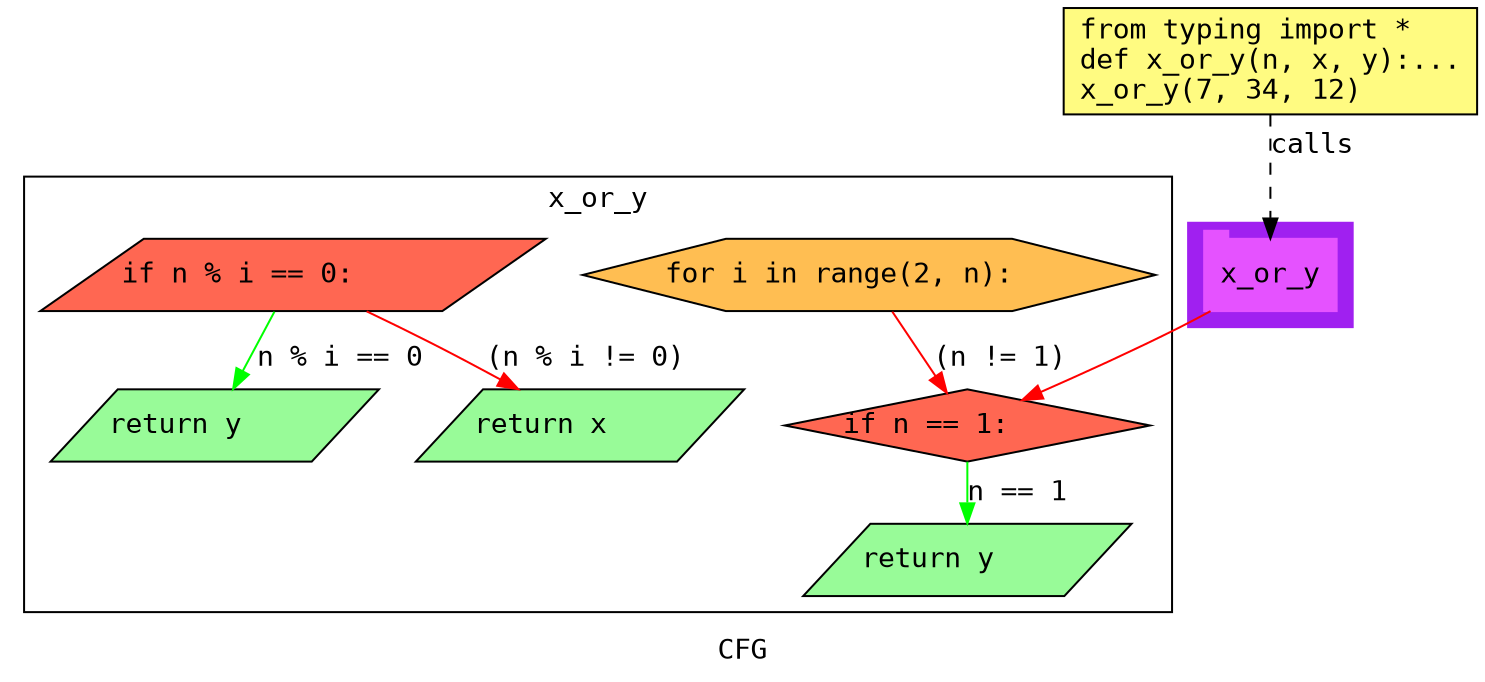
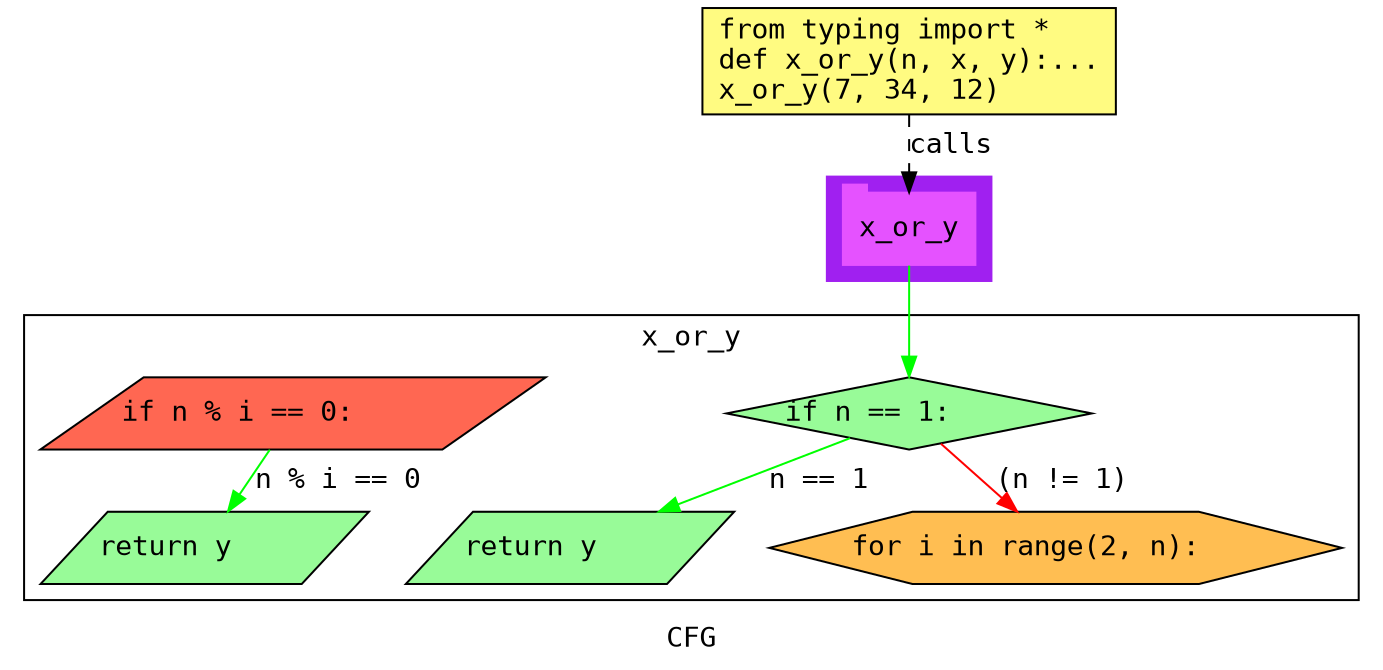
(914, 344) -> (971, 471)
(1126, 353) -> (909, 302)
(580, 425) -> none
(967, 425) -> (909, 413)
